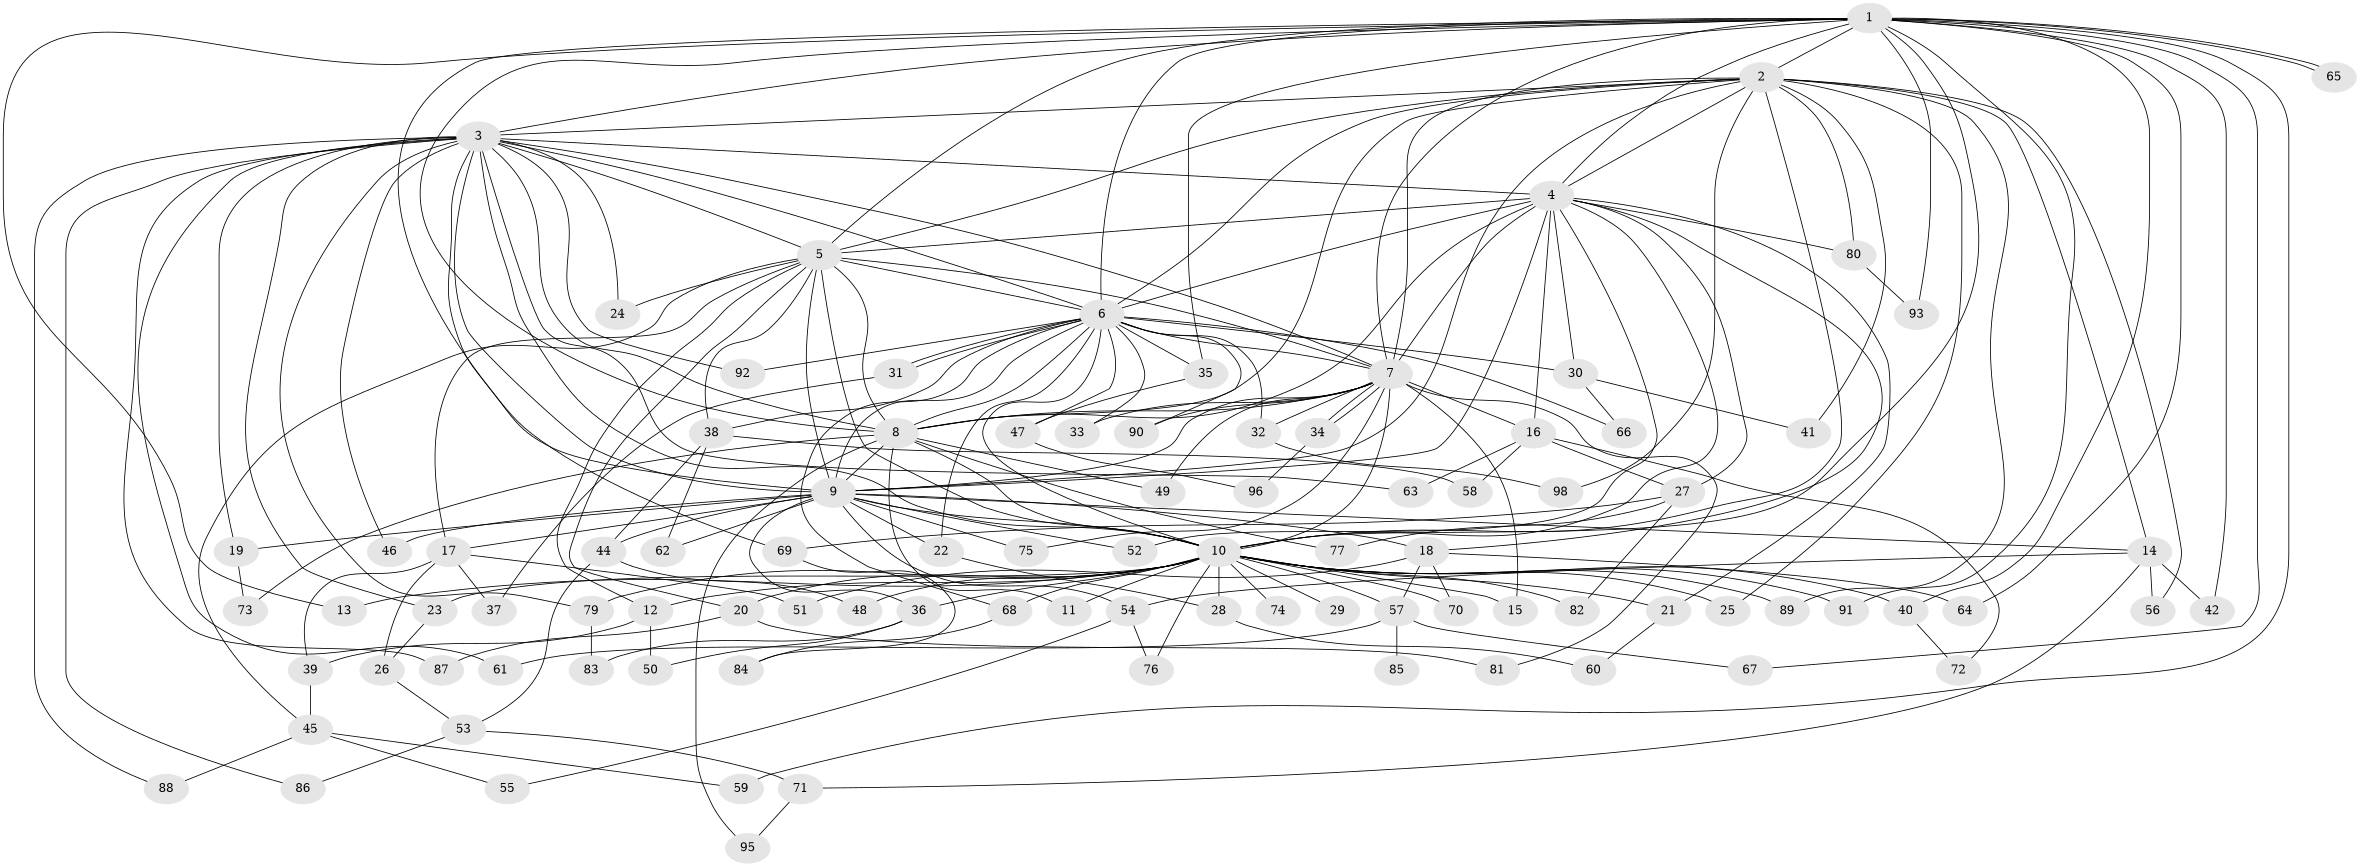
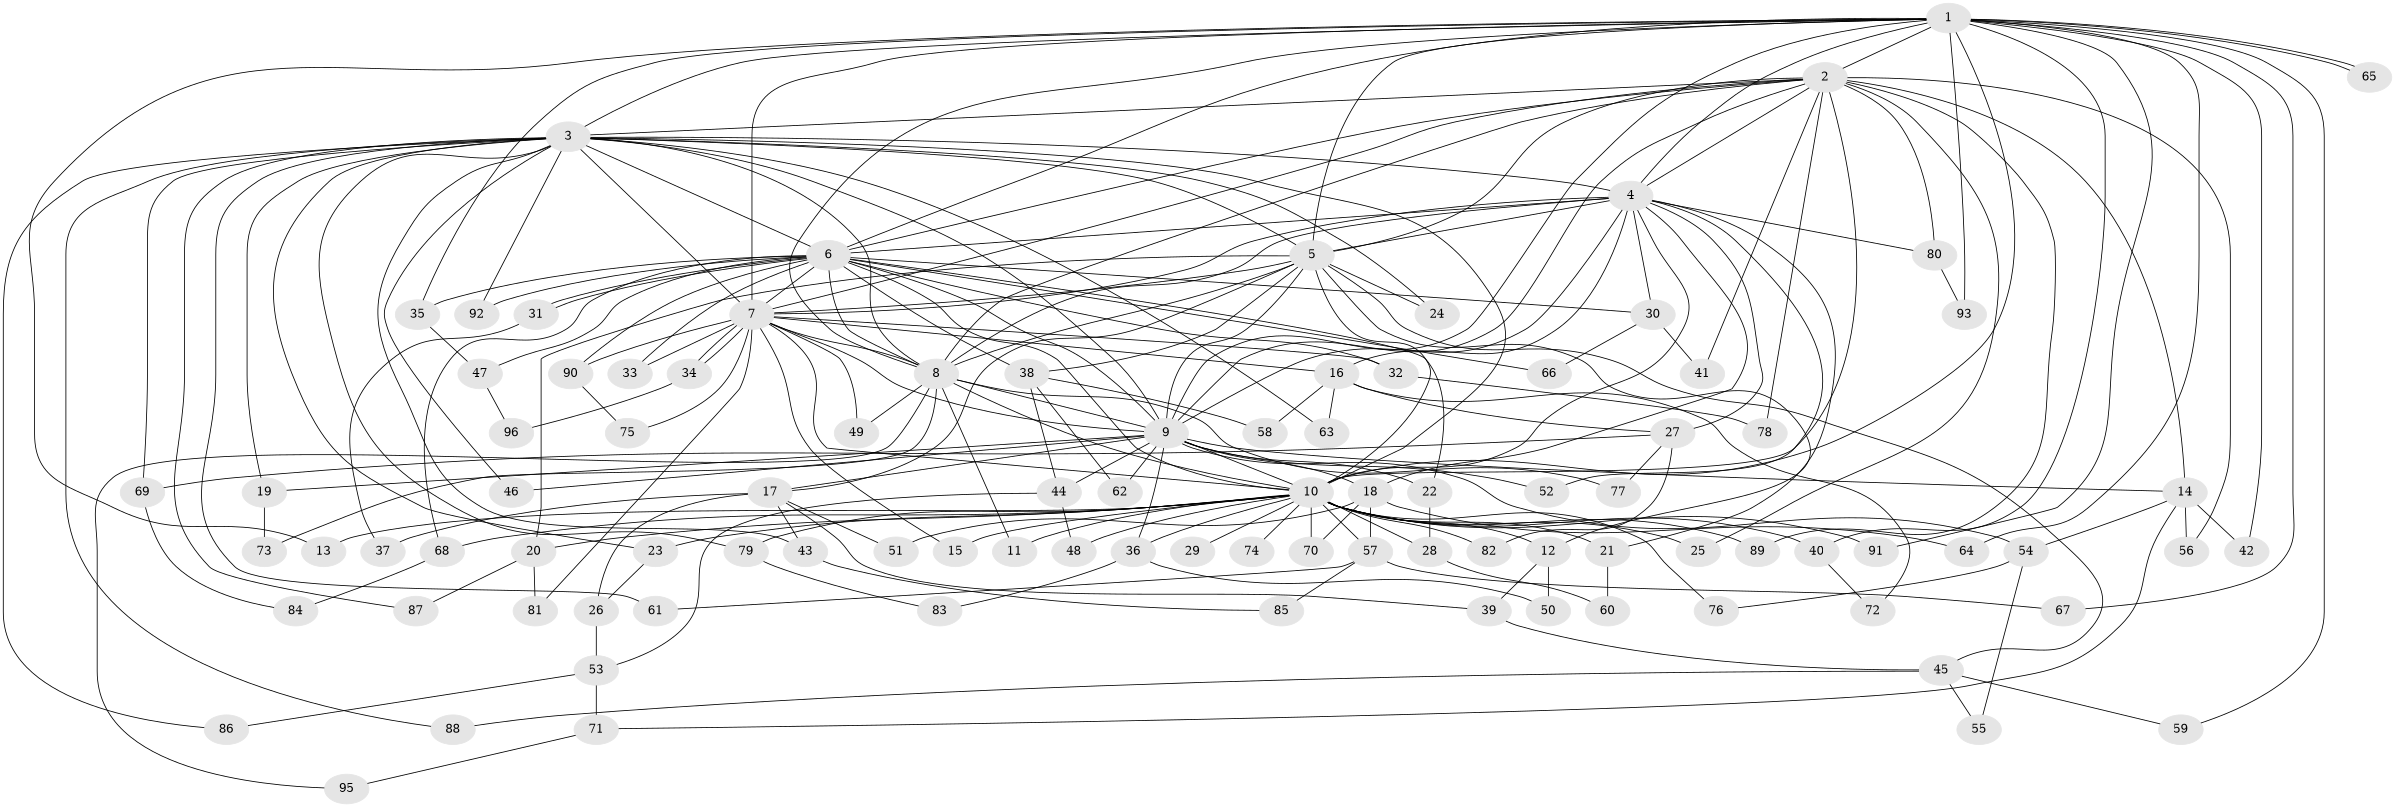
(961, 285) -> none
(1561, 493) -> (1765, 433)
(930, 522) -> (599, 404)
none -> (805, 552)
